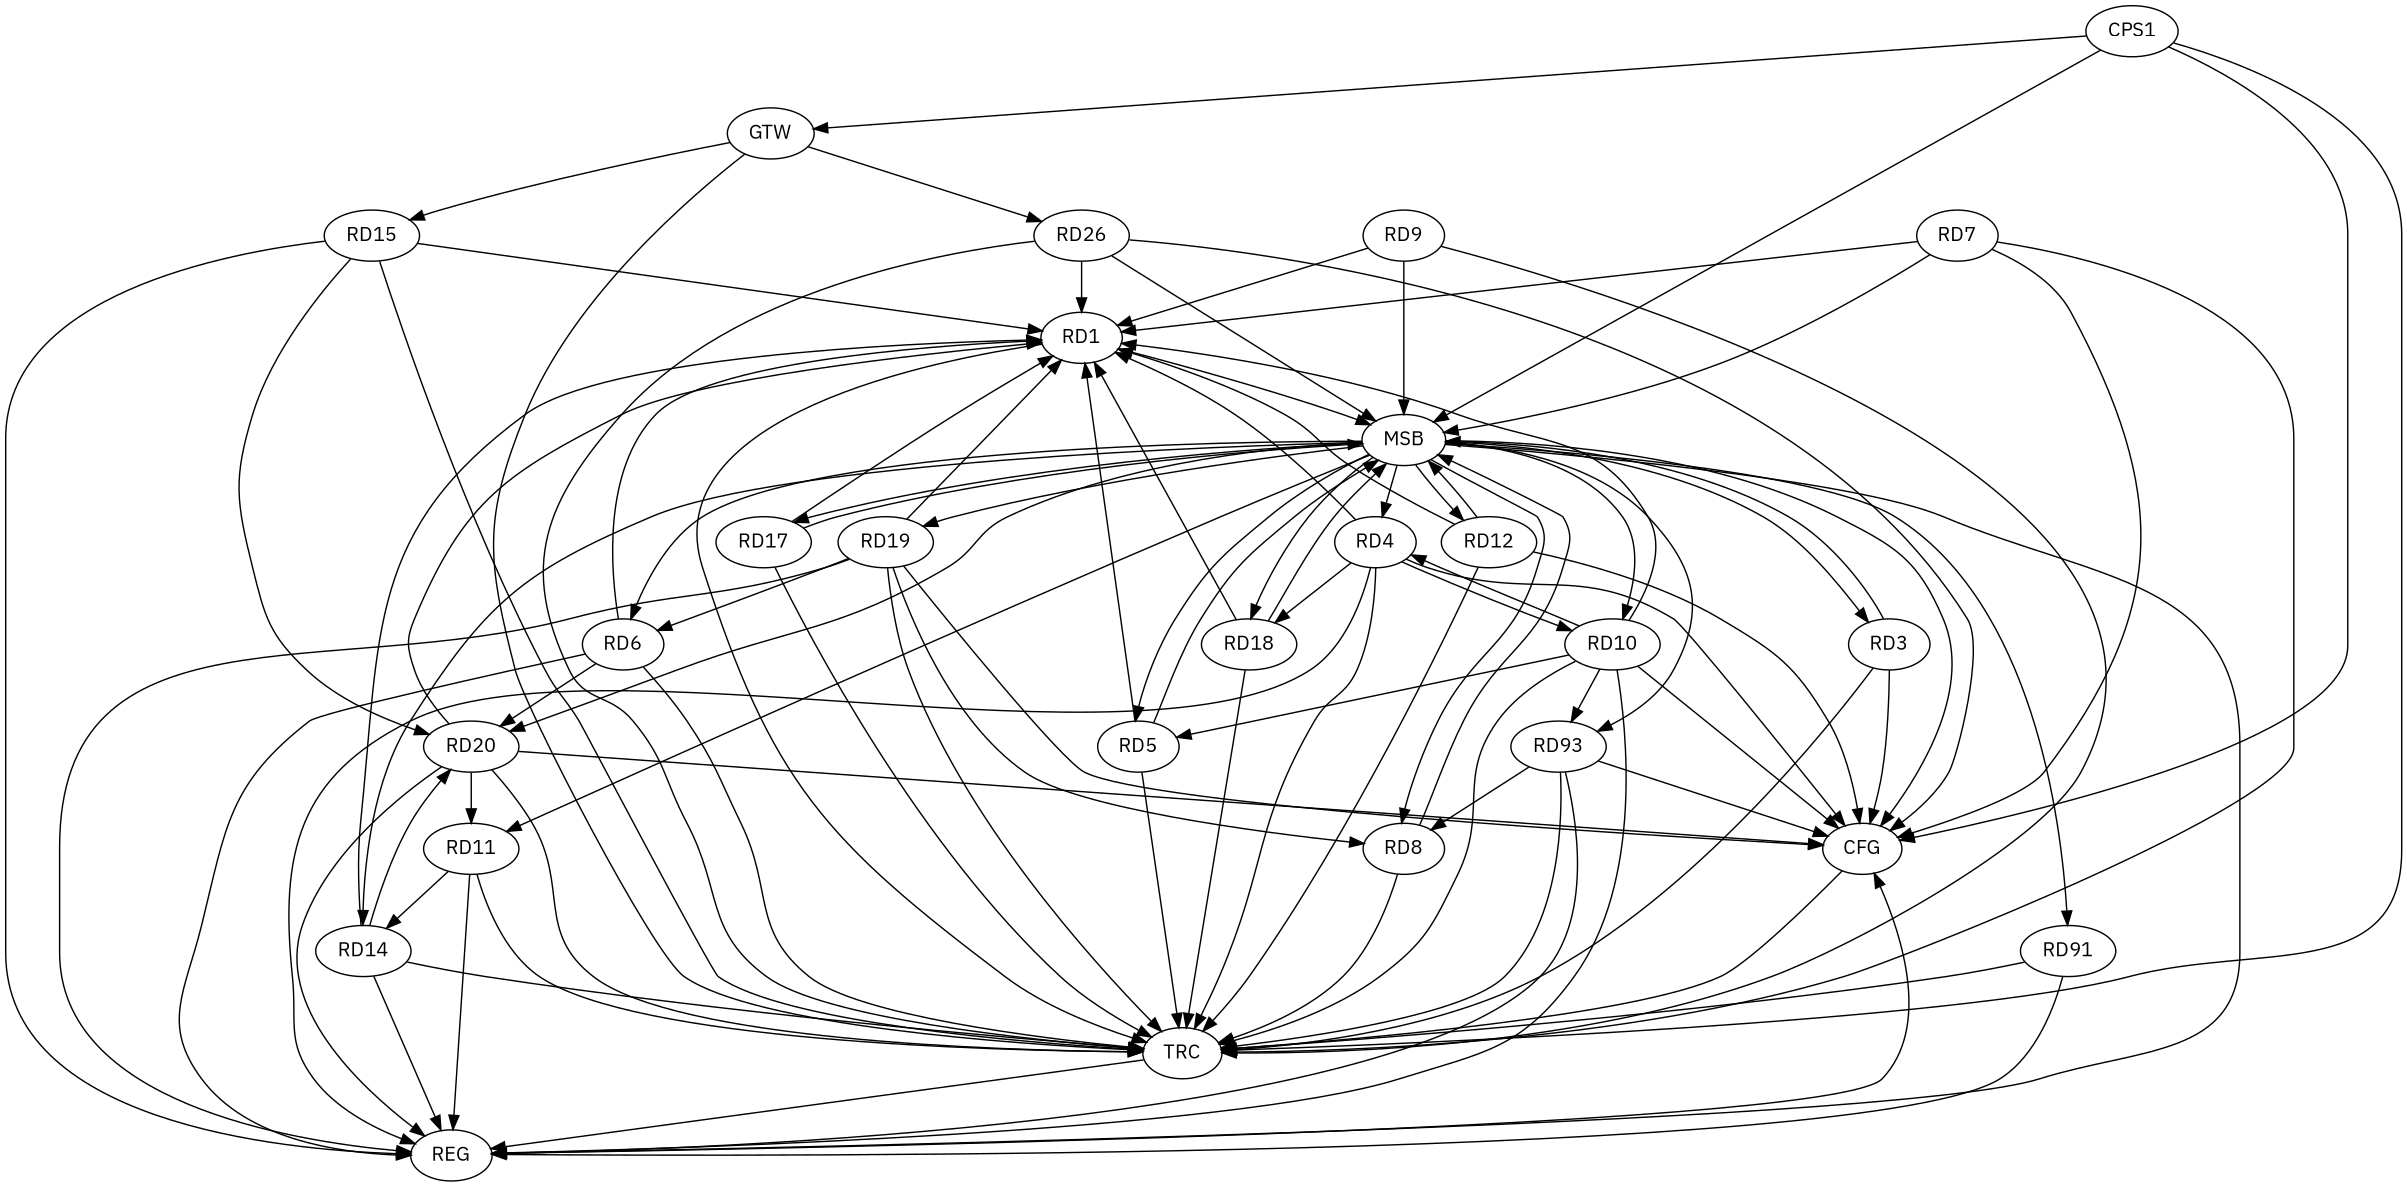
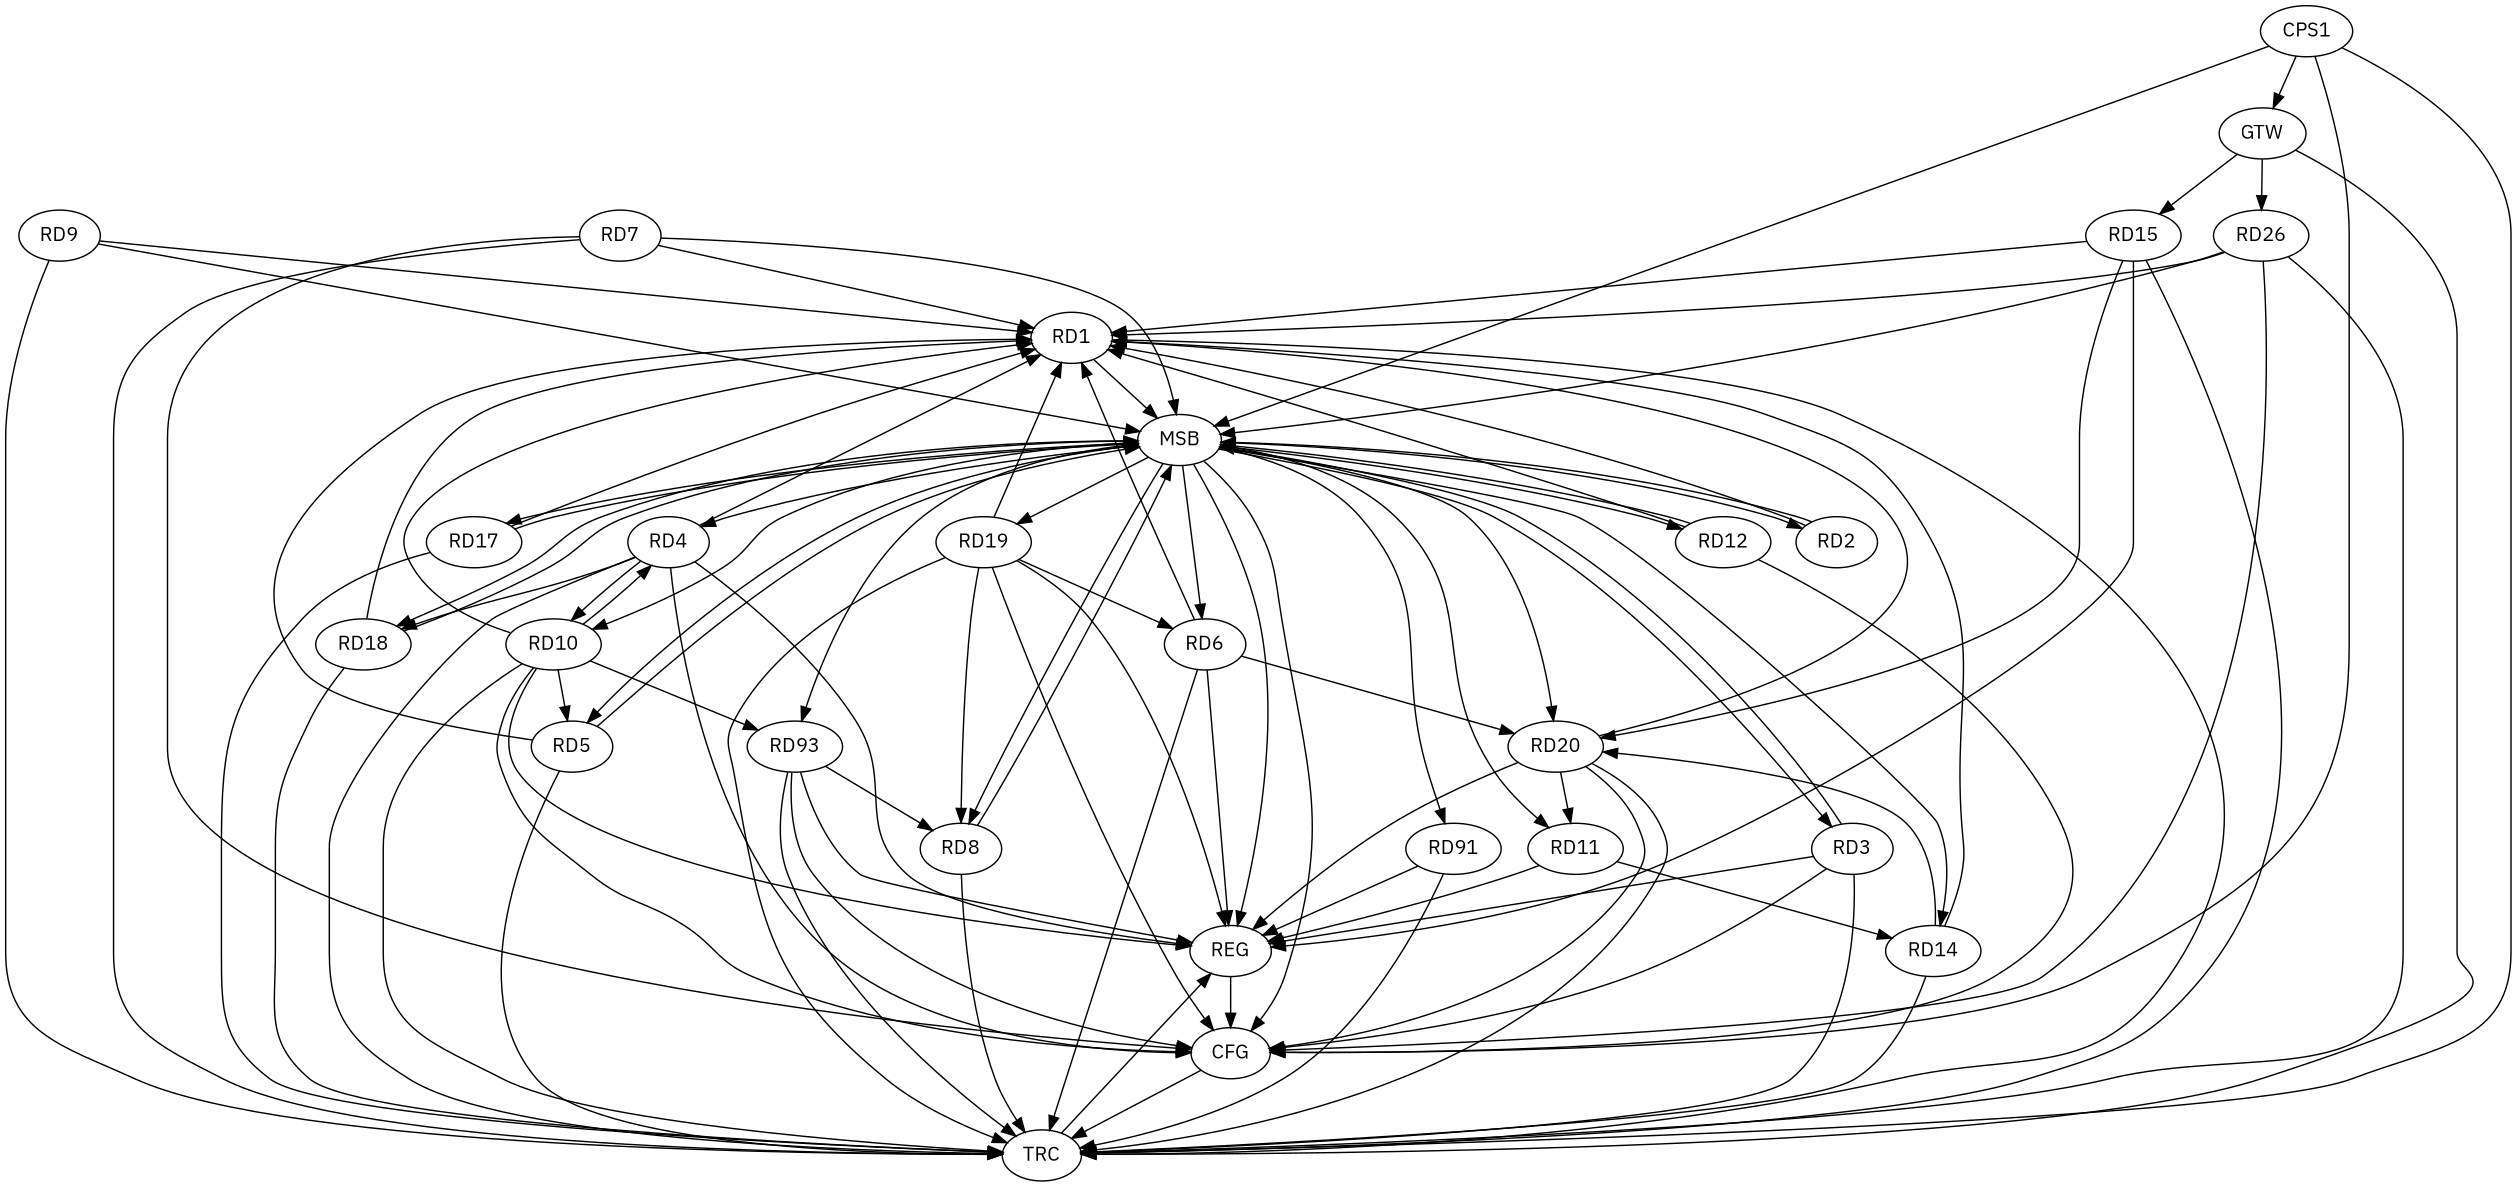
none -> (1837, 542)
(1358, 801) -> none
(662, 1017) -> none
(404, 1047) -> (1469, 911)
